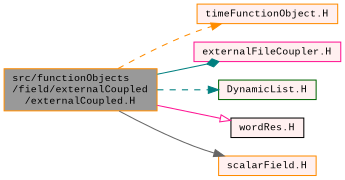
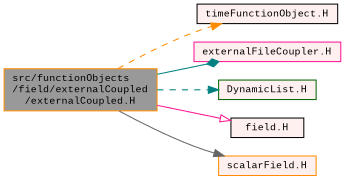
(267, 14) -> (267, 14)
(267, 128) -> (267, 128)
